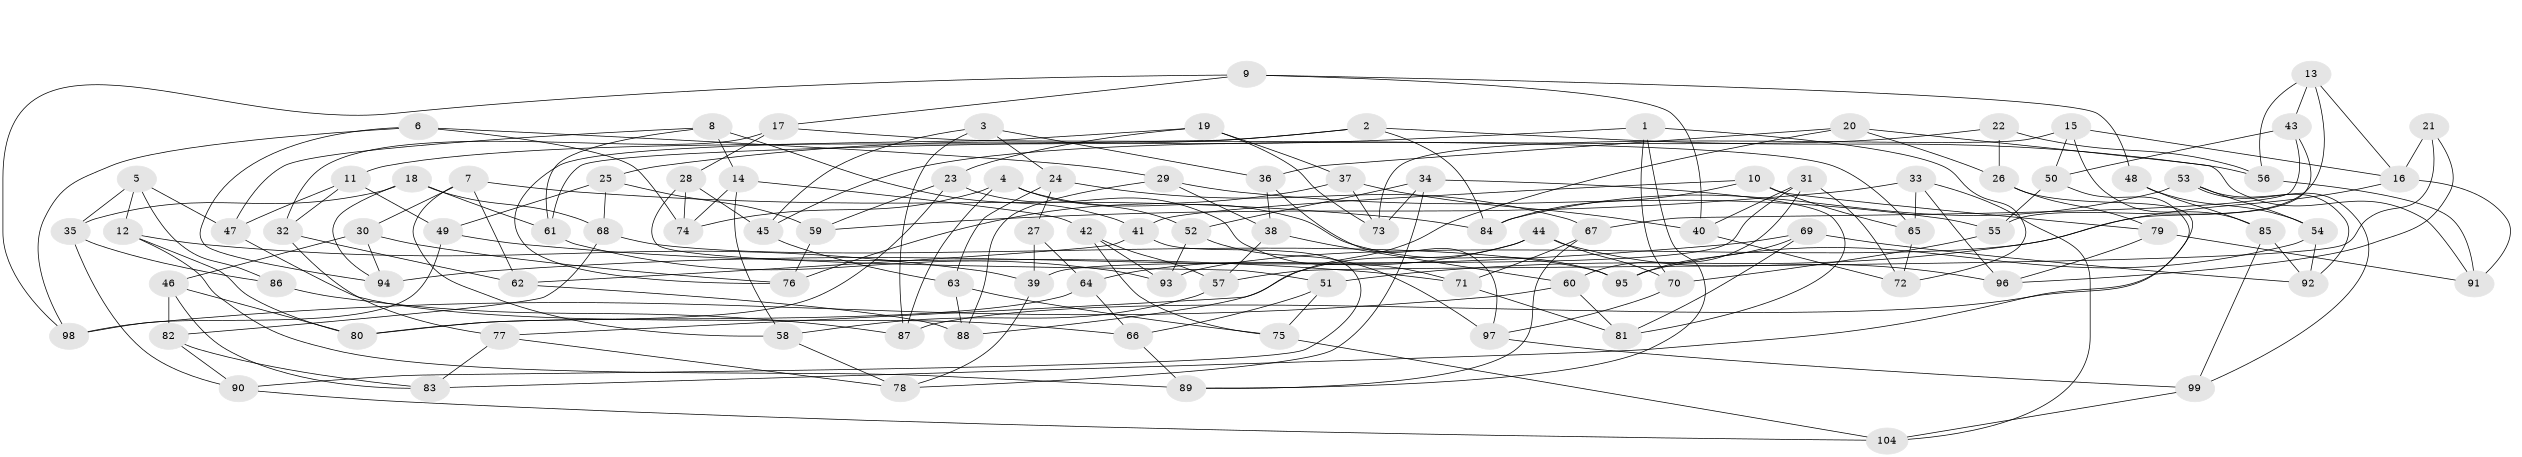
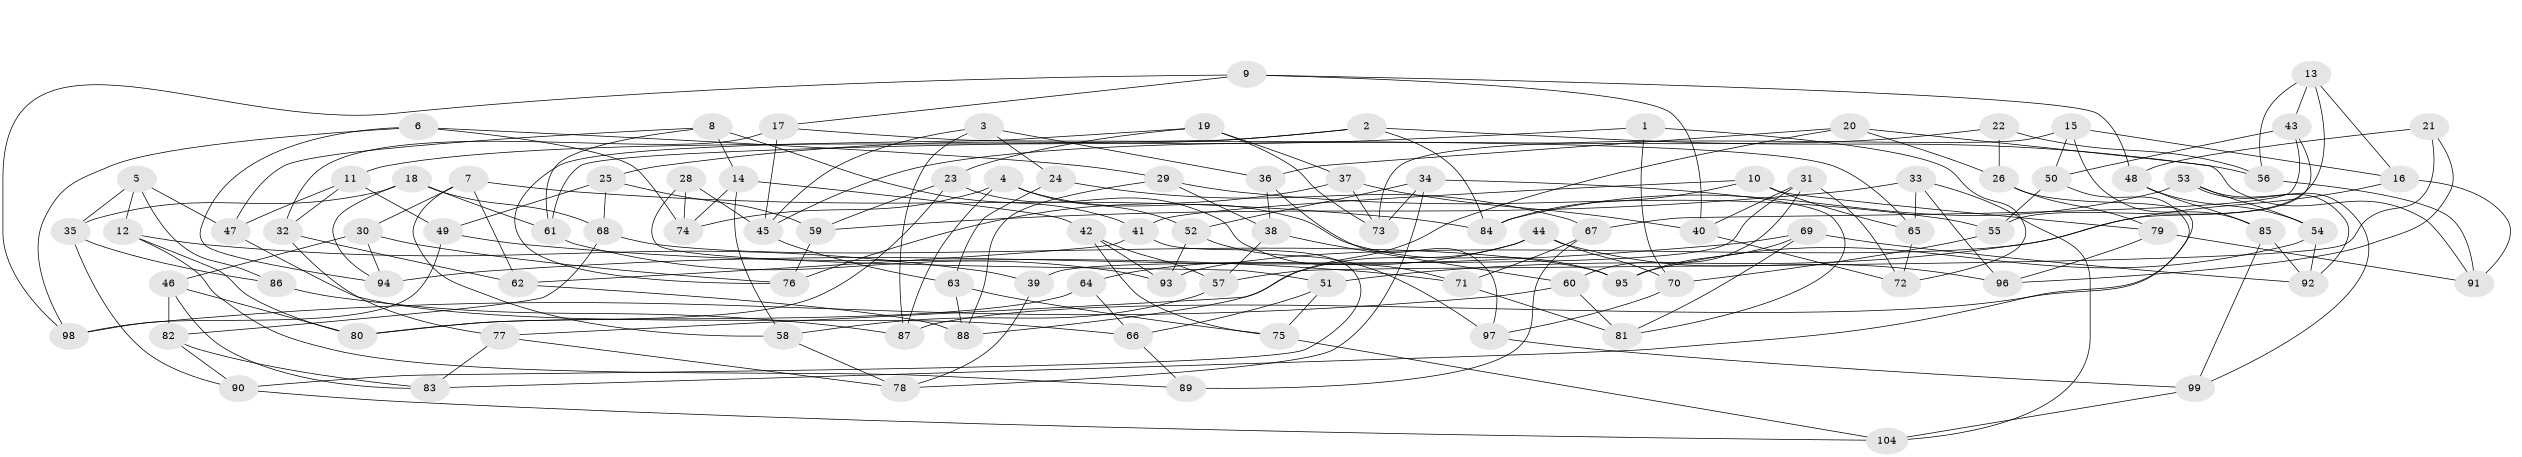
(733, 153) -> (771, 177)
(2414, 153) -> (2277, 145)
(1034, 231) -> none
(1555, 371) -> none
